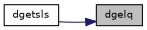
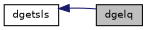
(72, 22) -> (83, 8)
